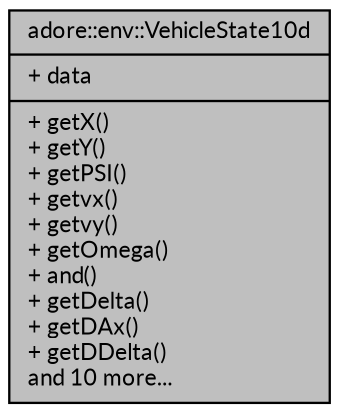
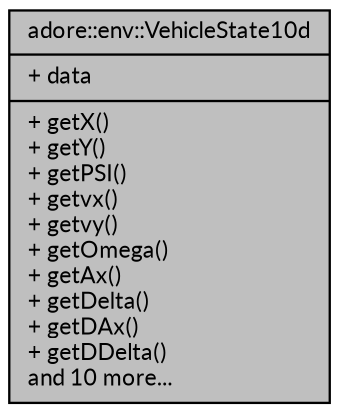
(64, 276) -> (75, 276)
